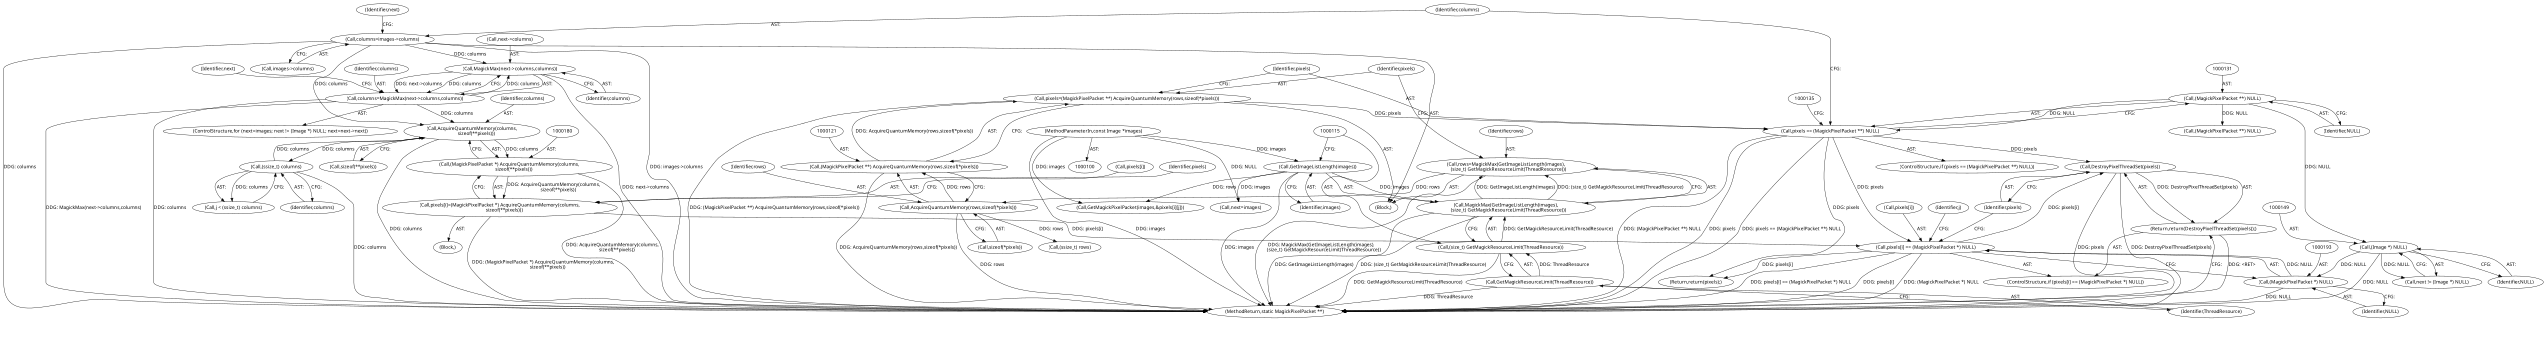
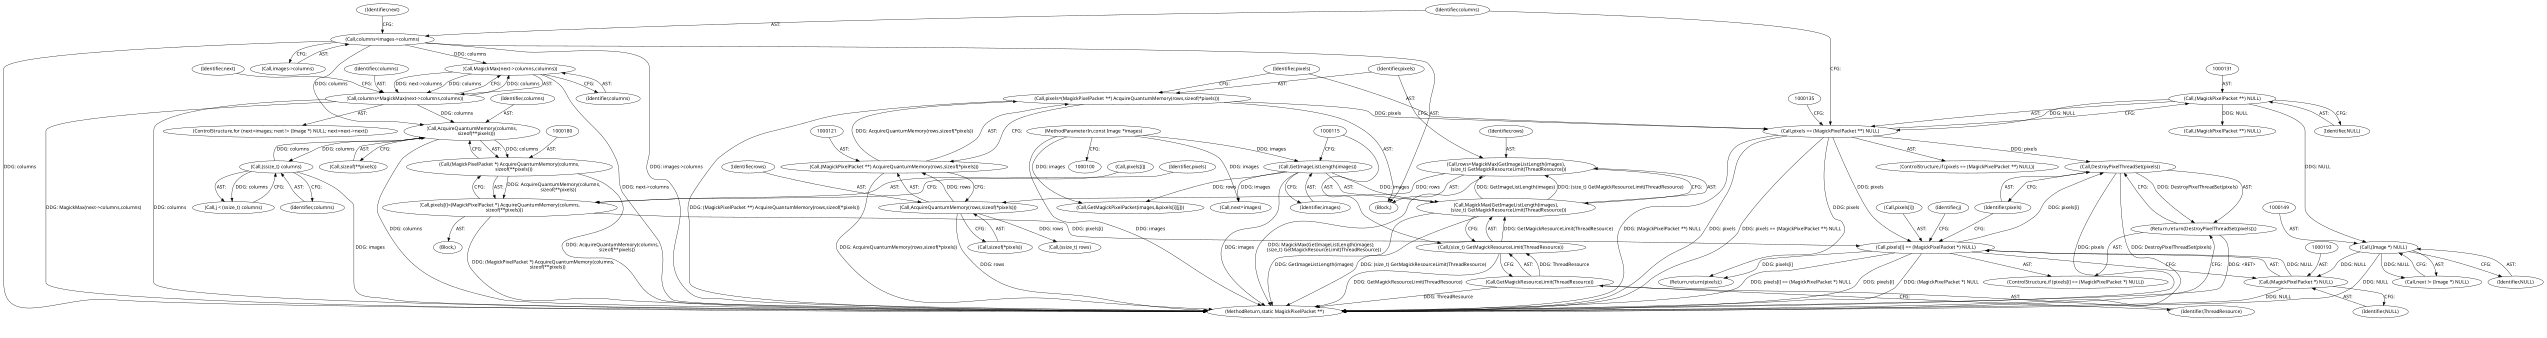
(510, 39) -> none
(1095, 149) -> (1095, 149)
(1244, 167) -> (1244, 167)
(2144, 187) -> (2144, 187)
(370, 247) -> (370, 247)
